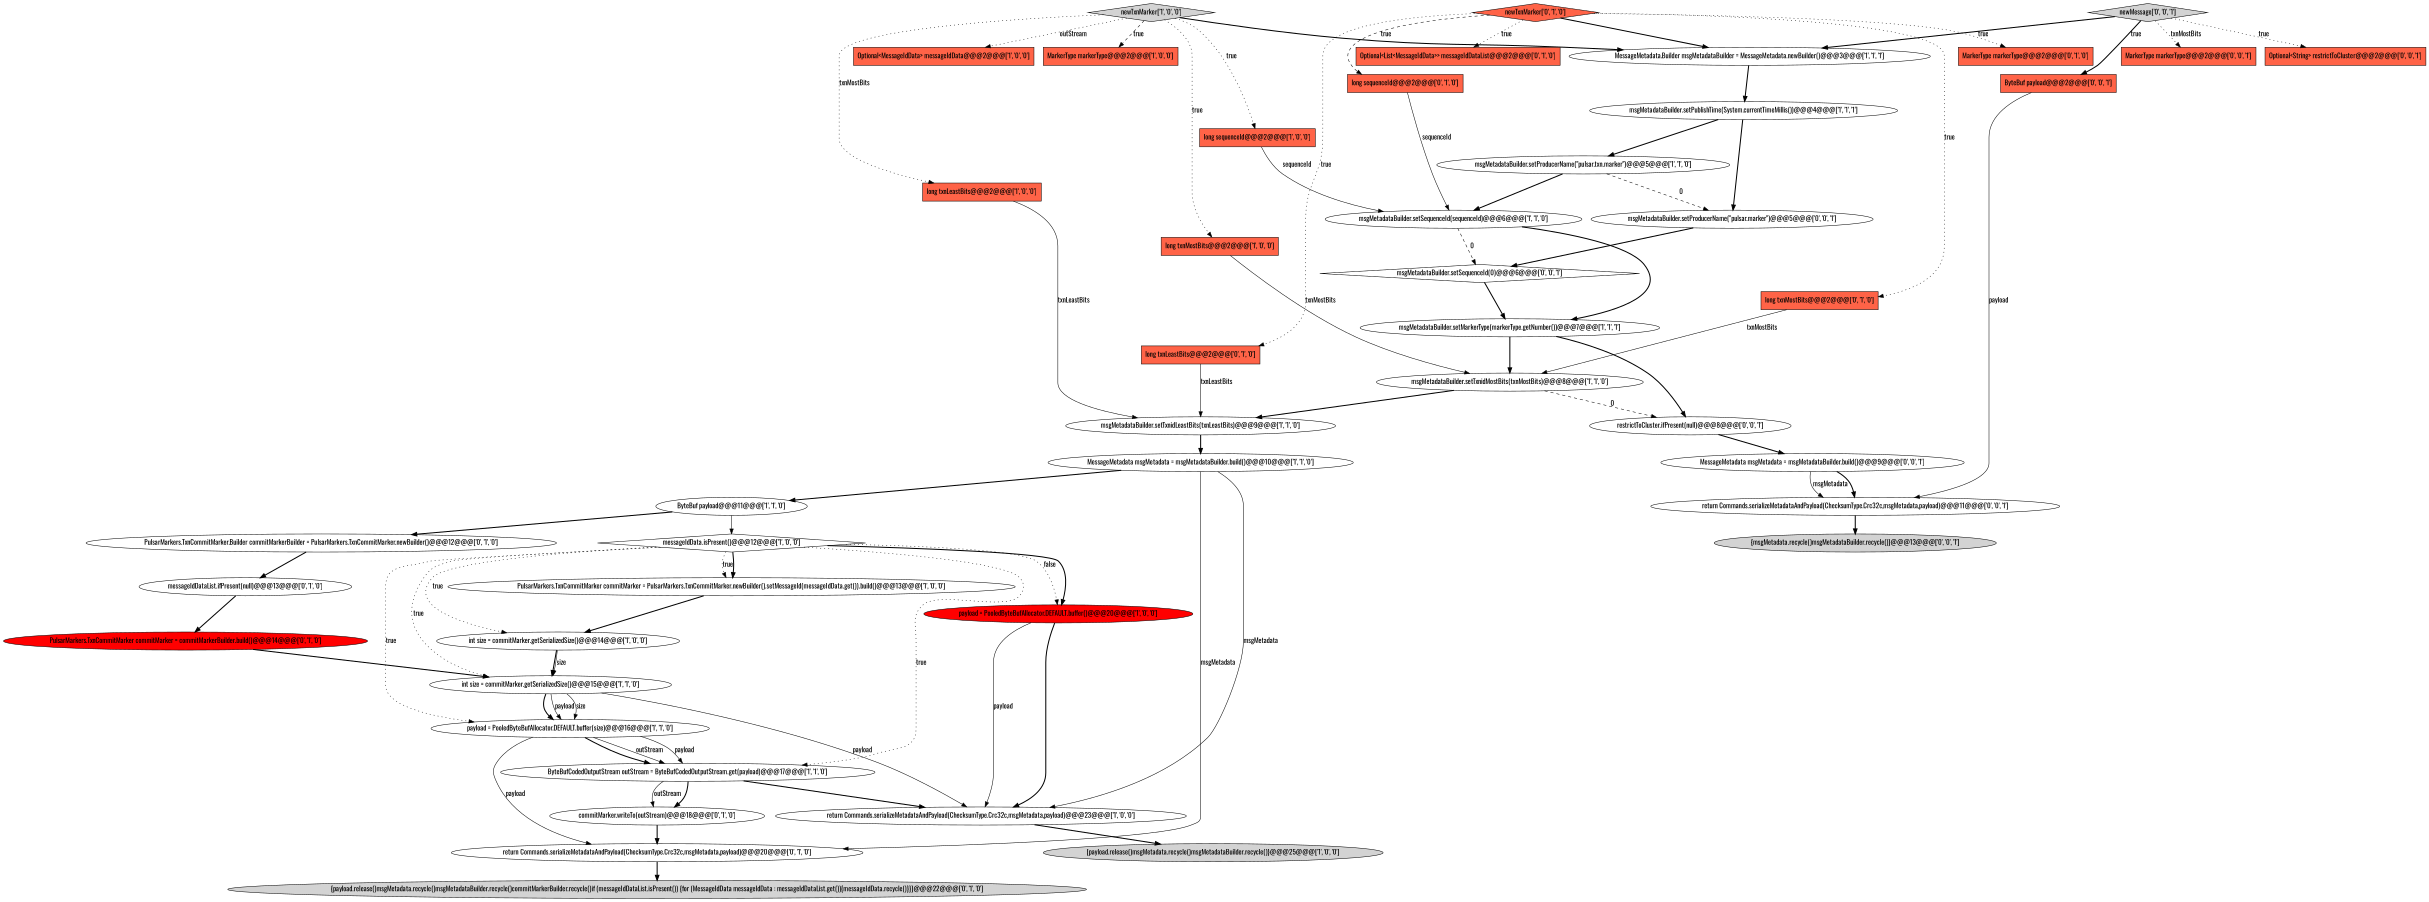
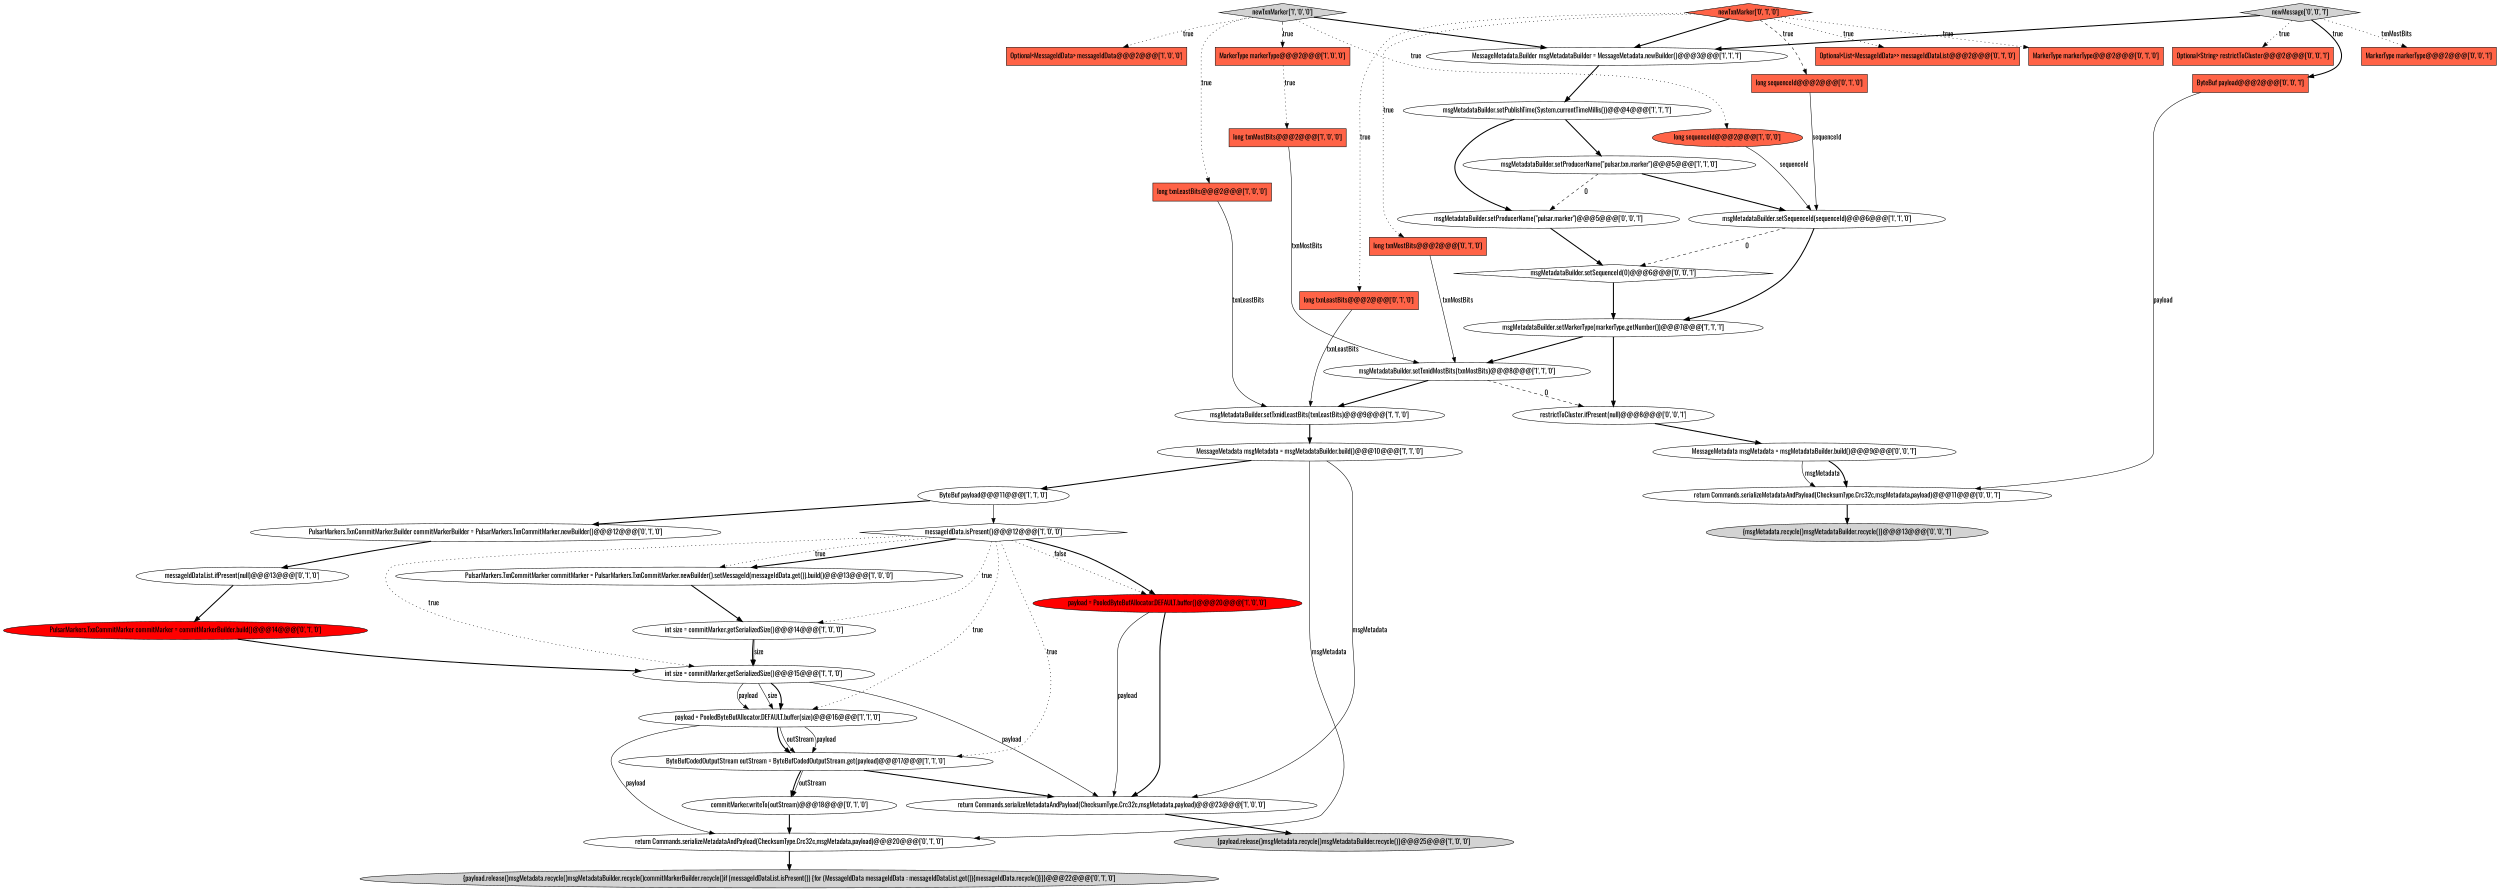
(1074, 34) -> (1189, 34)
(854, 83) -> (1207, 83)
(1192, 123) -> (1285, 94)
(1257, 138) -> (1728, 138)
